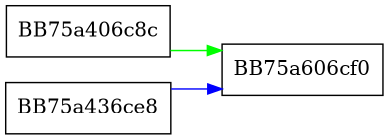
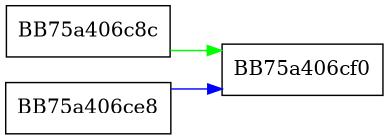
(303, 70) -> (303, 70)
(88, 108) -> (88, 108)
